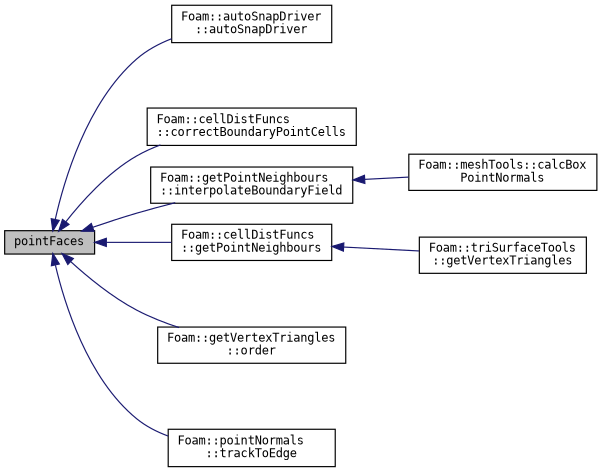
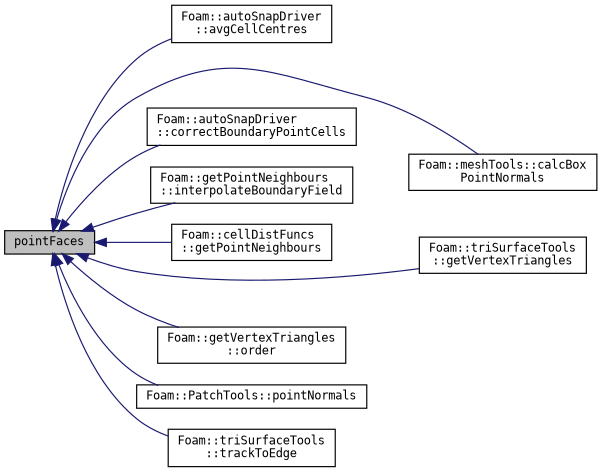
(252, 24) -> (252, 24)
(252, 127) -> (252, 127)
(387, 178) -> (239, 69)
(381, 249) -> (253, 280)
none -> (252, 397)
(252, 448) -> (252, 448)
